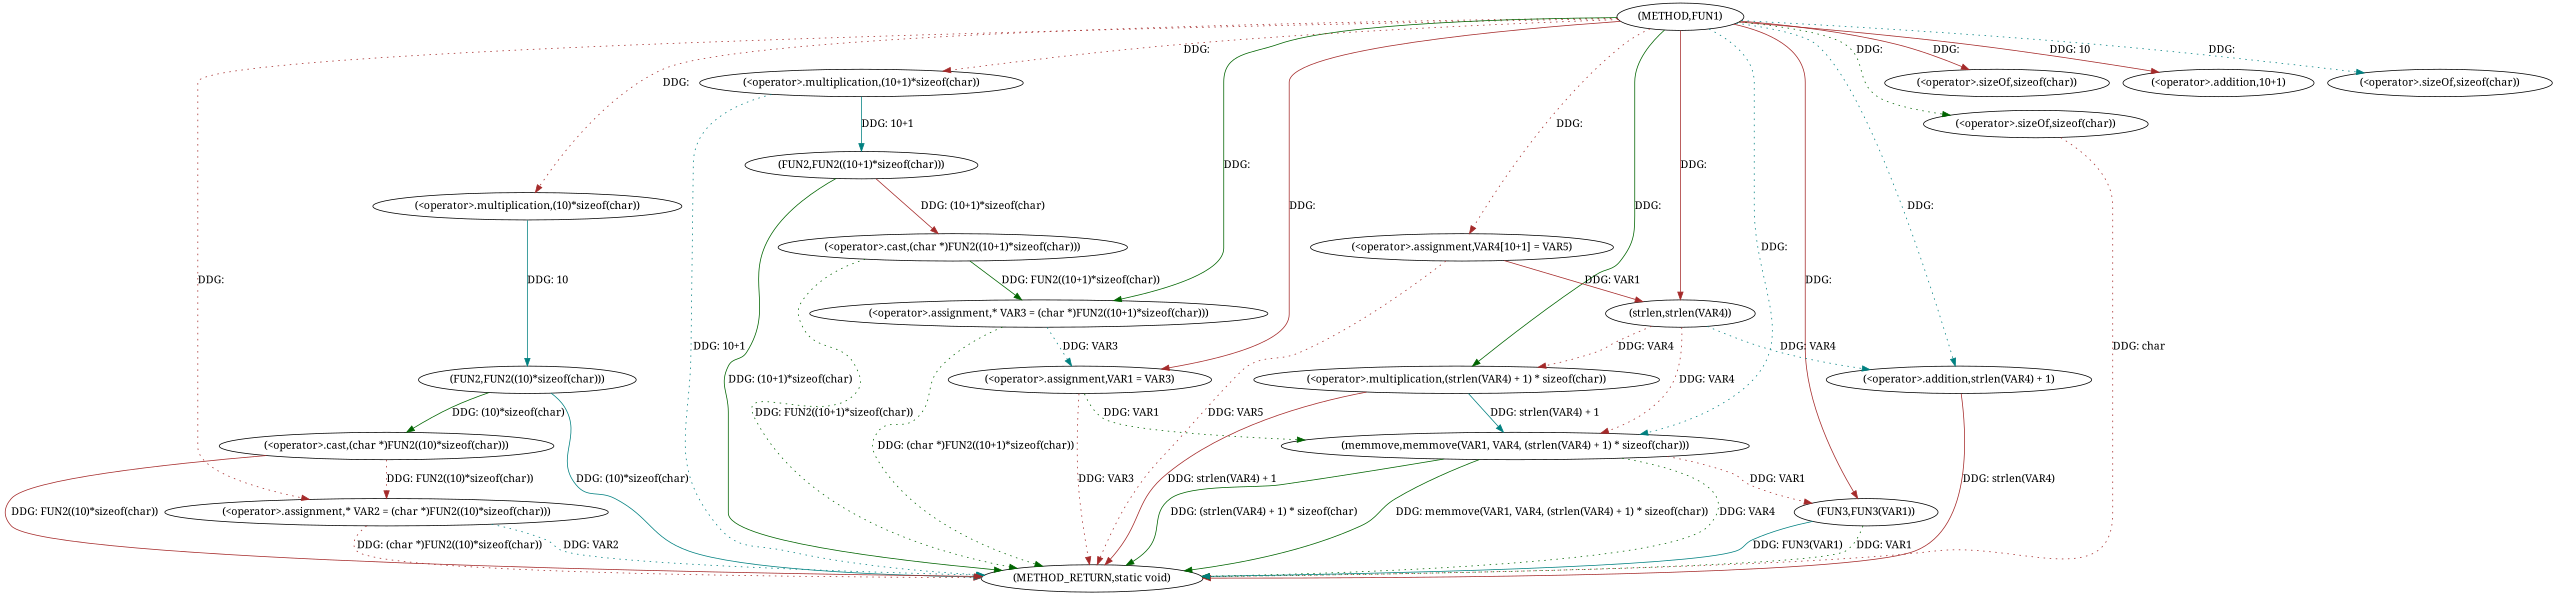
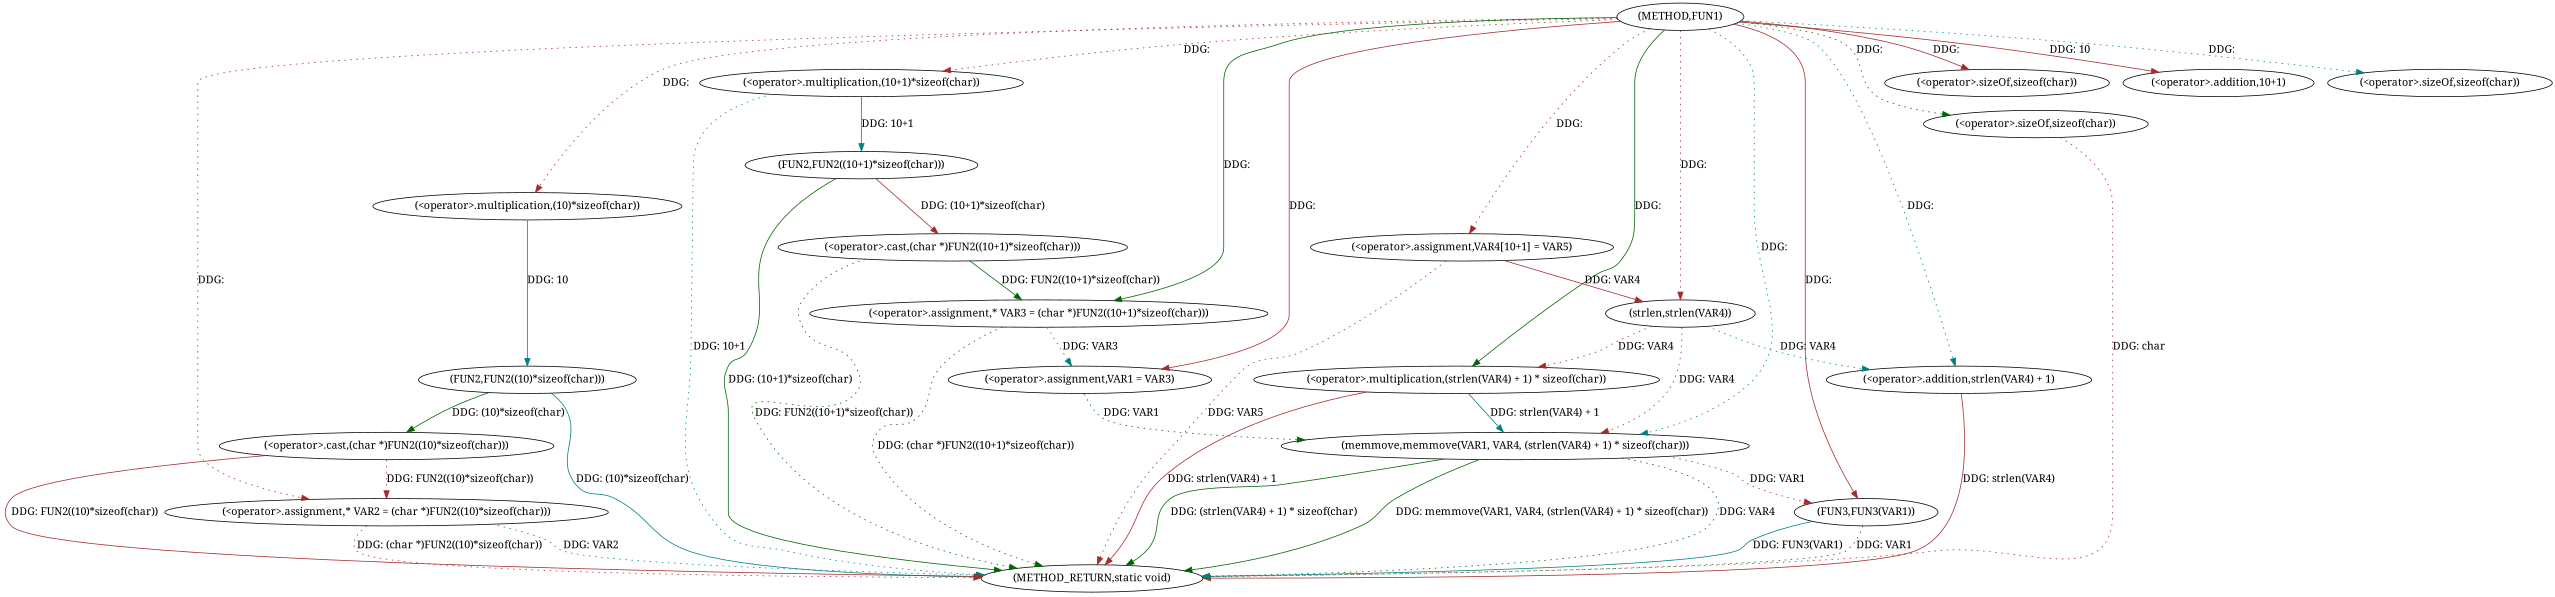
(1680, 161) -> (1680, 161)
(1612, 280) -> (1612, 280)
(1078, 476) -> none
